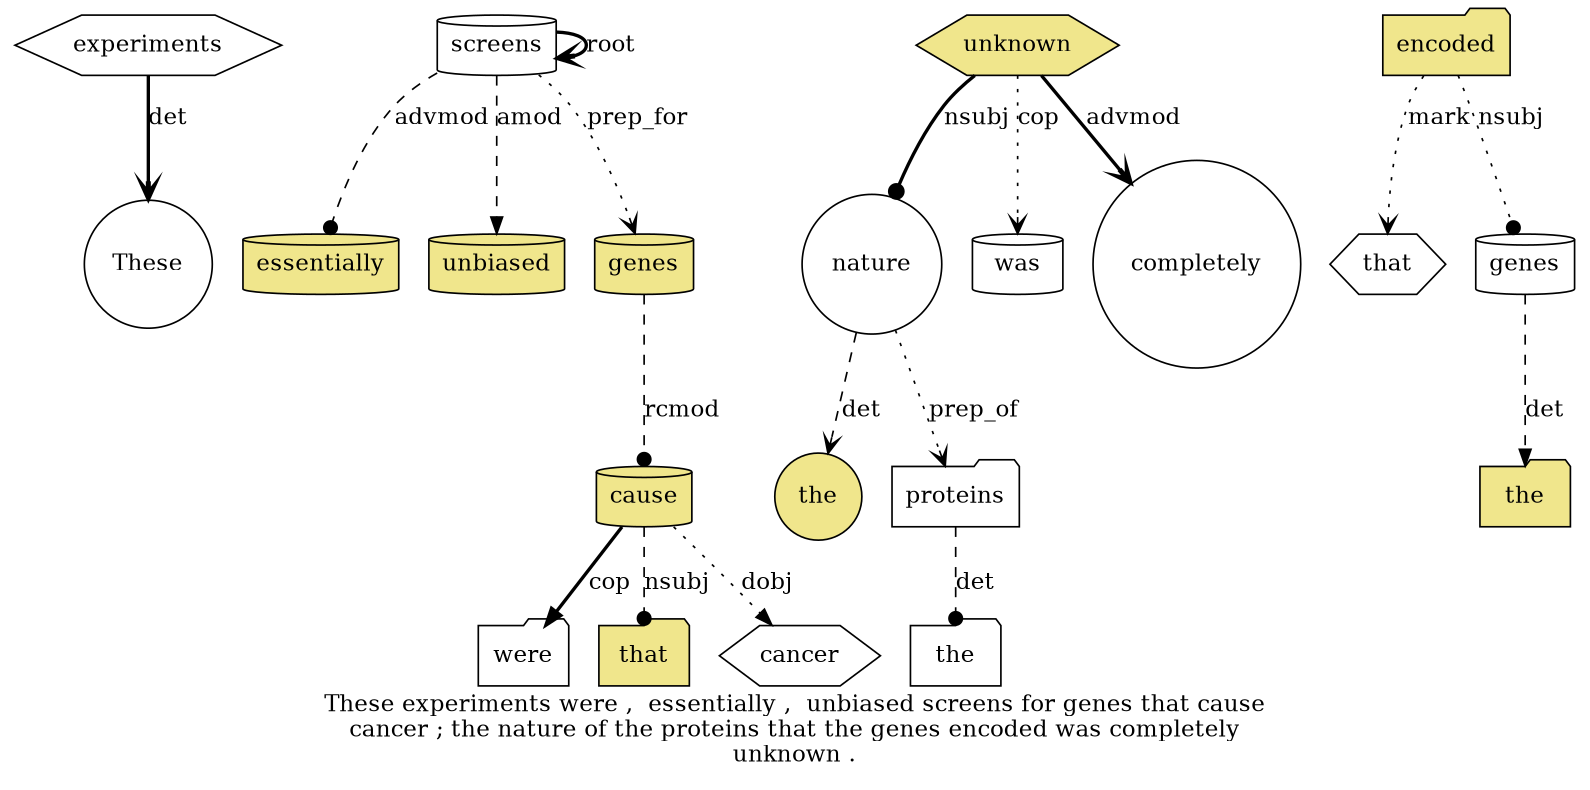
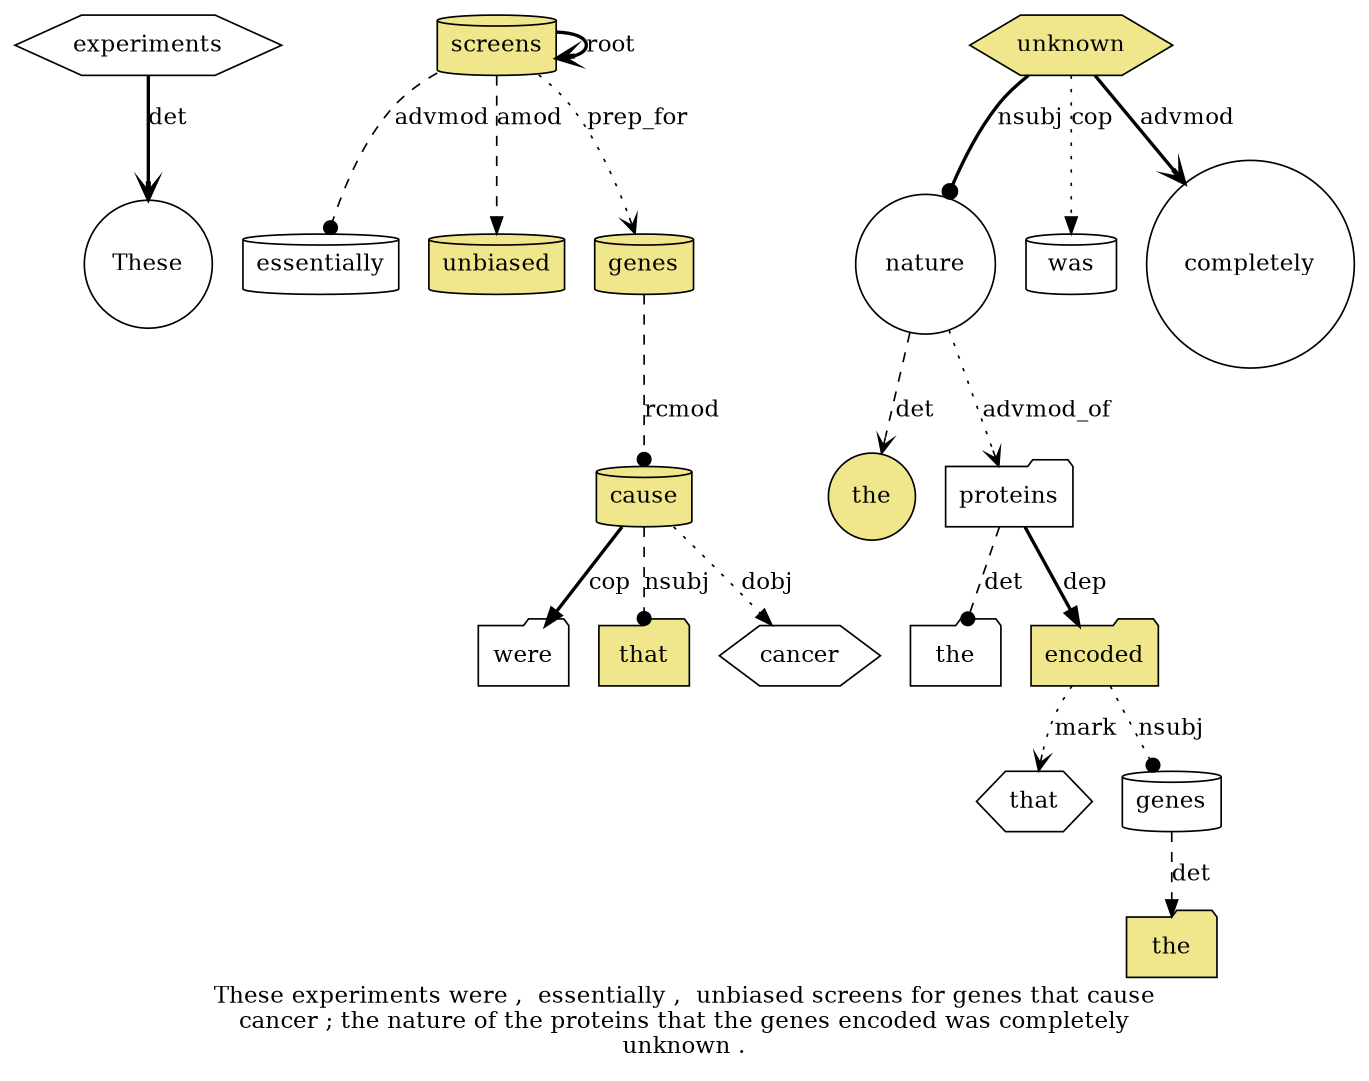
(497, 45) -> (497, 45)
(1018, 146) -> (1071, 146)
(321, 264) -> (321, 264)
(974, 410) -> (1047, 410)
none -> (1048, 569)
